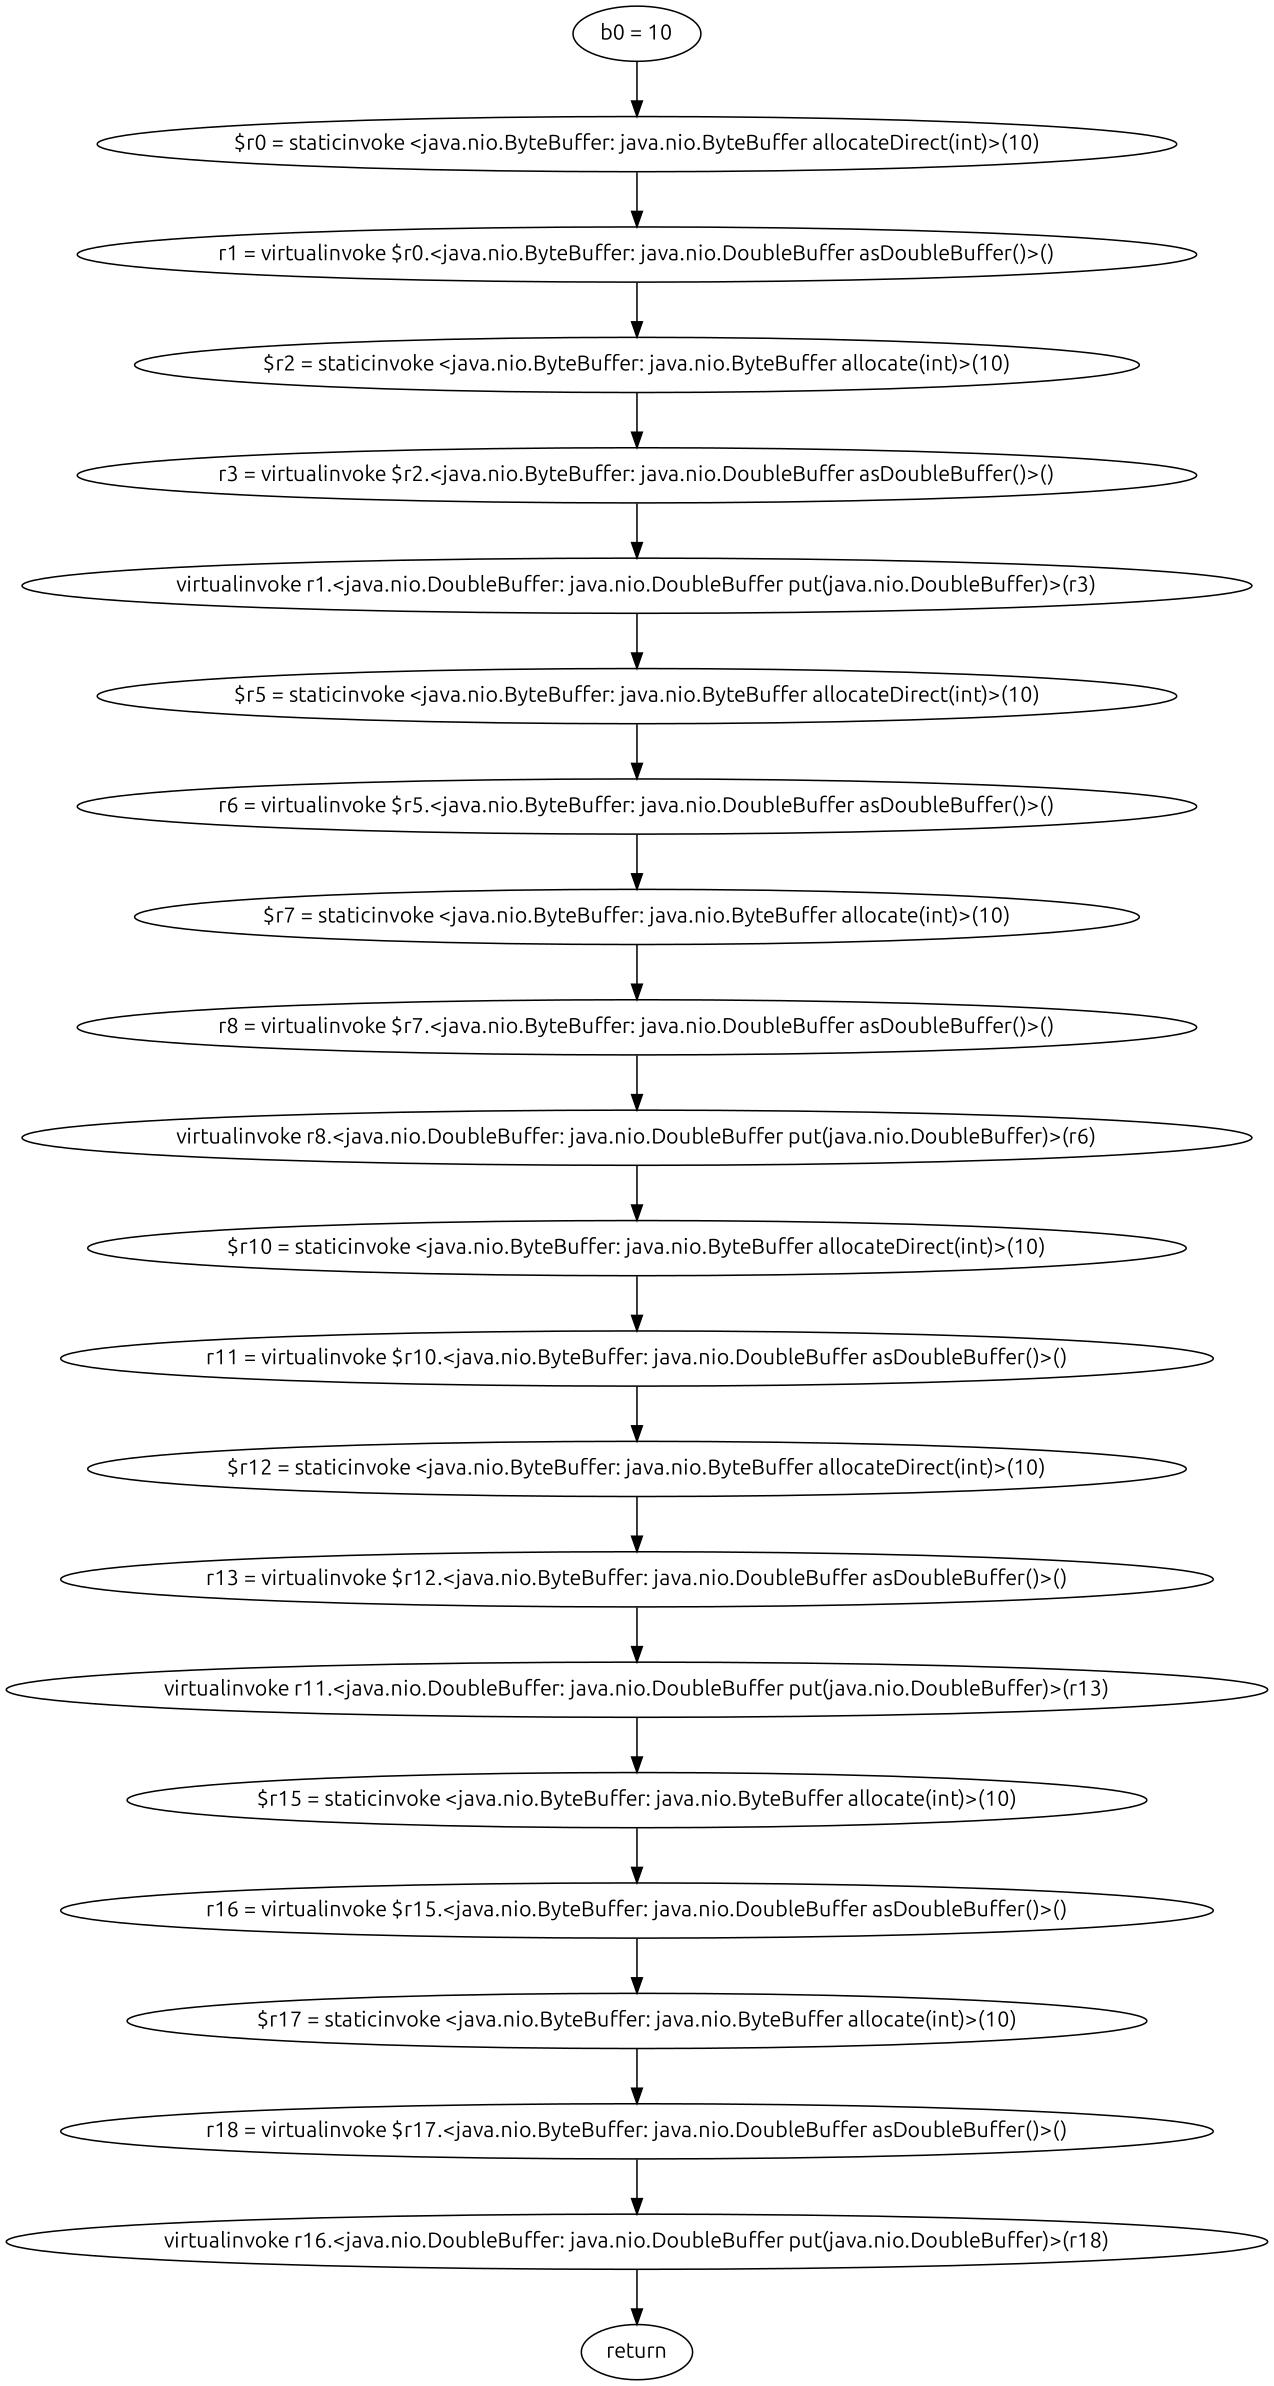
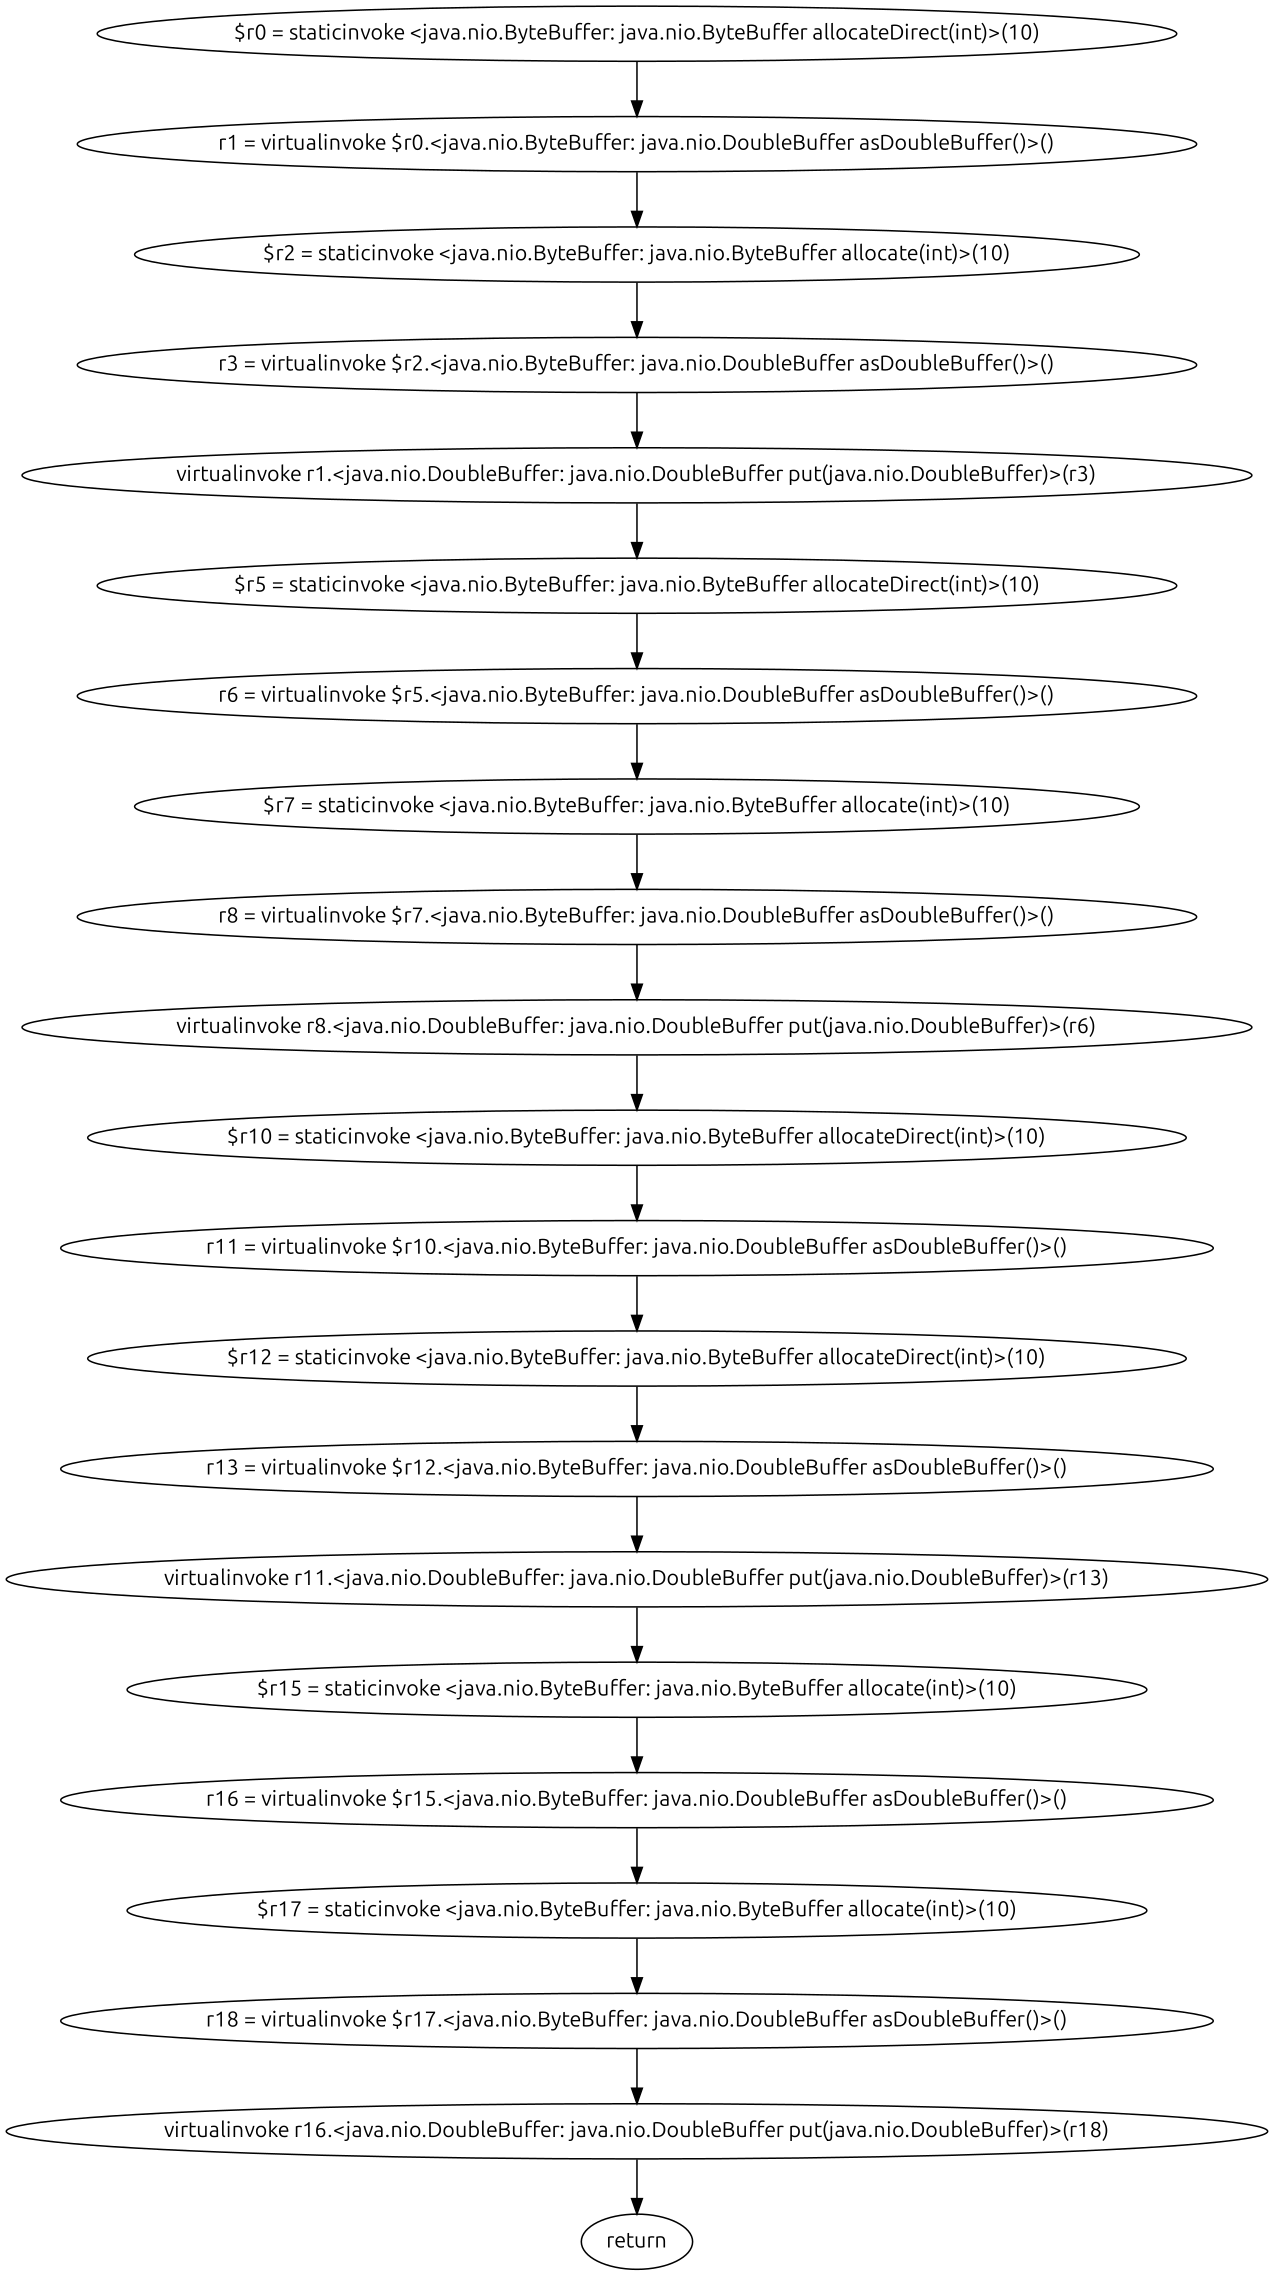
(637, 34) -> none
